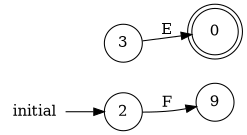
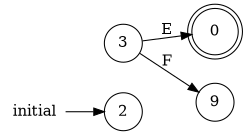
(164, 111) -> (165, 70)
